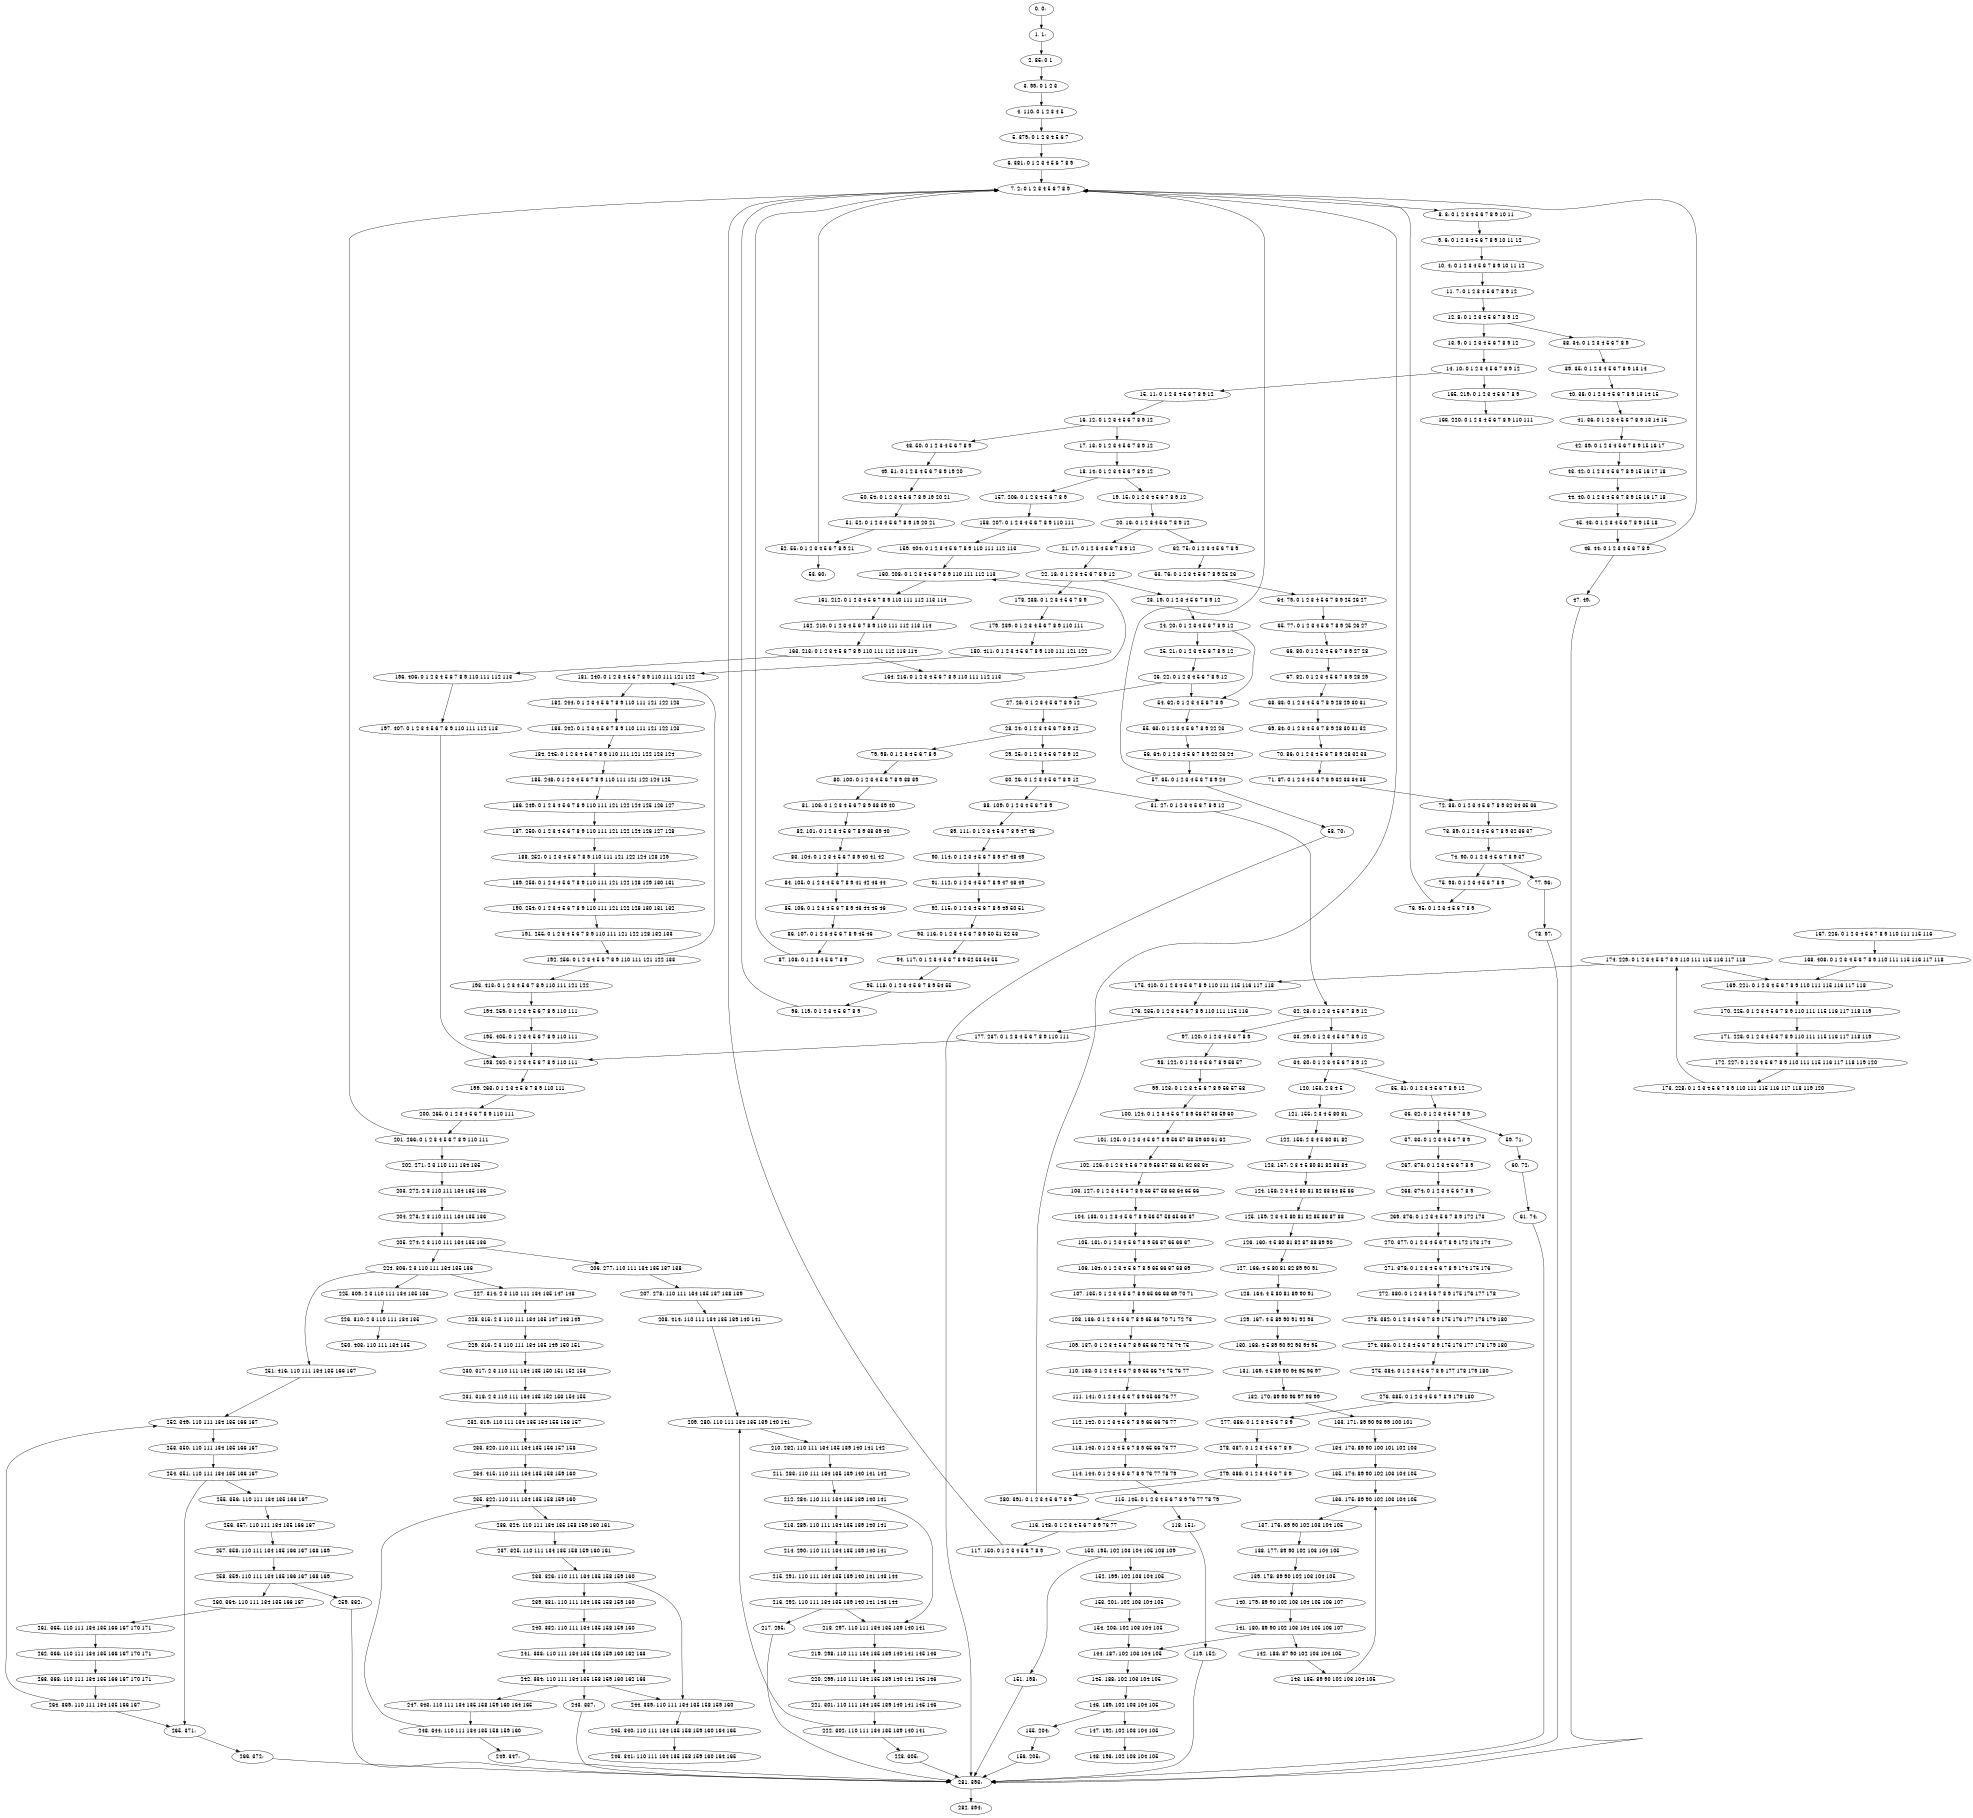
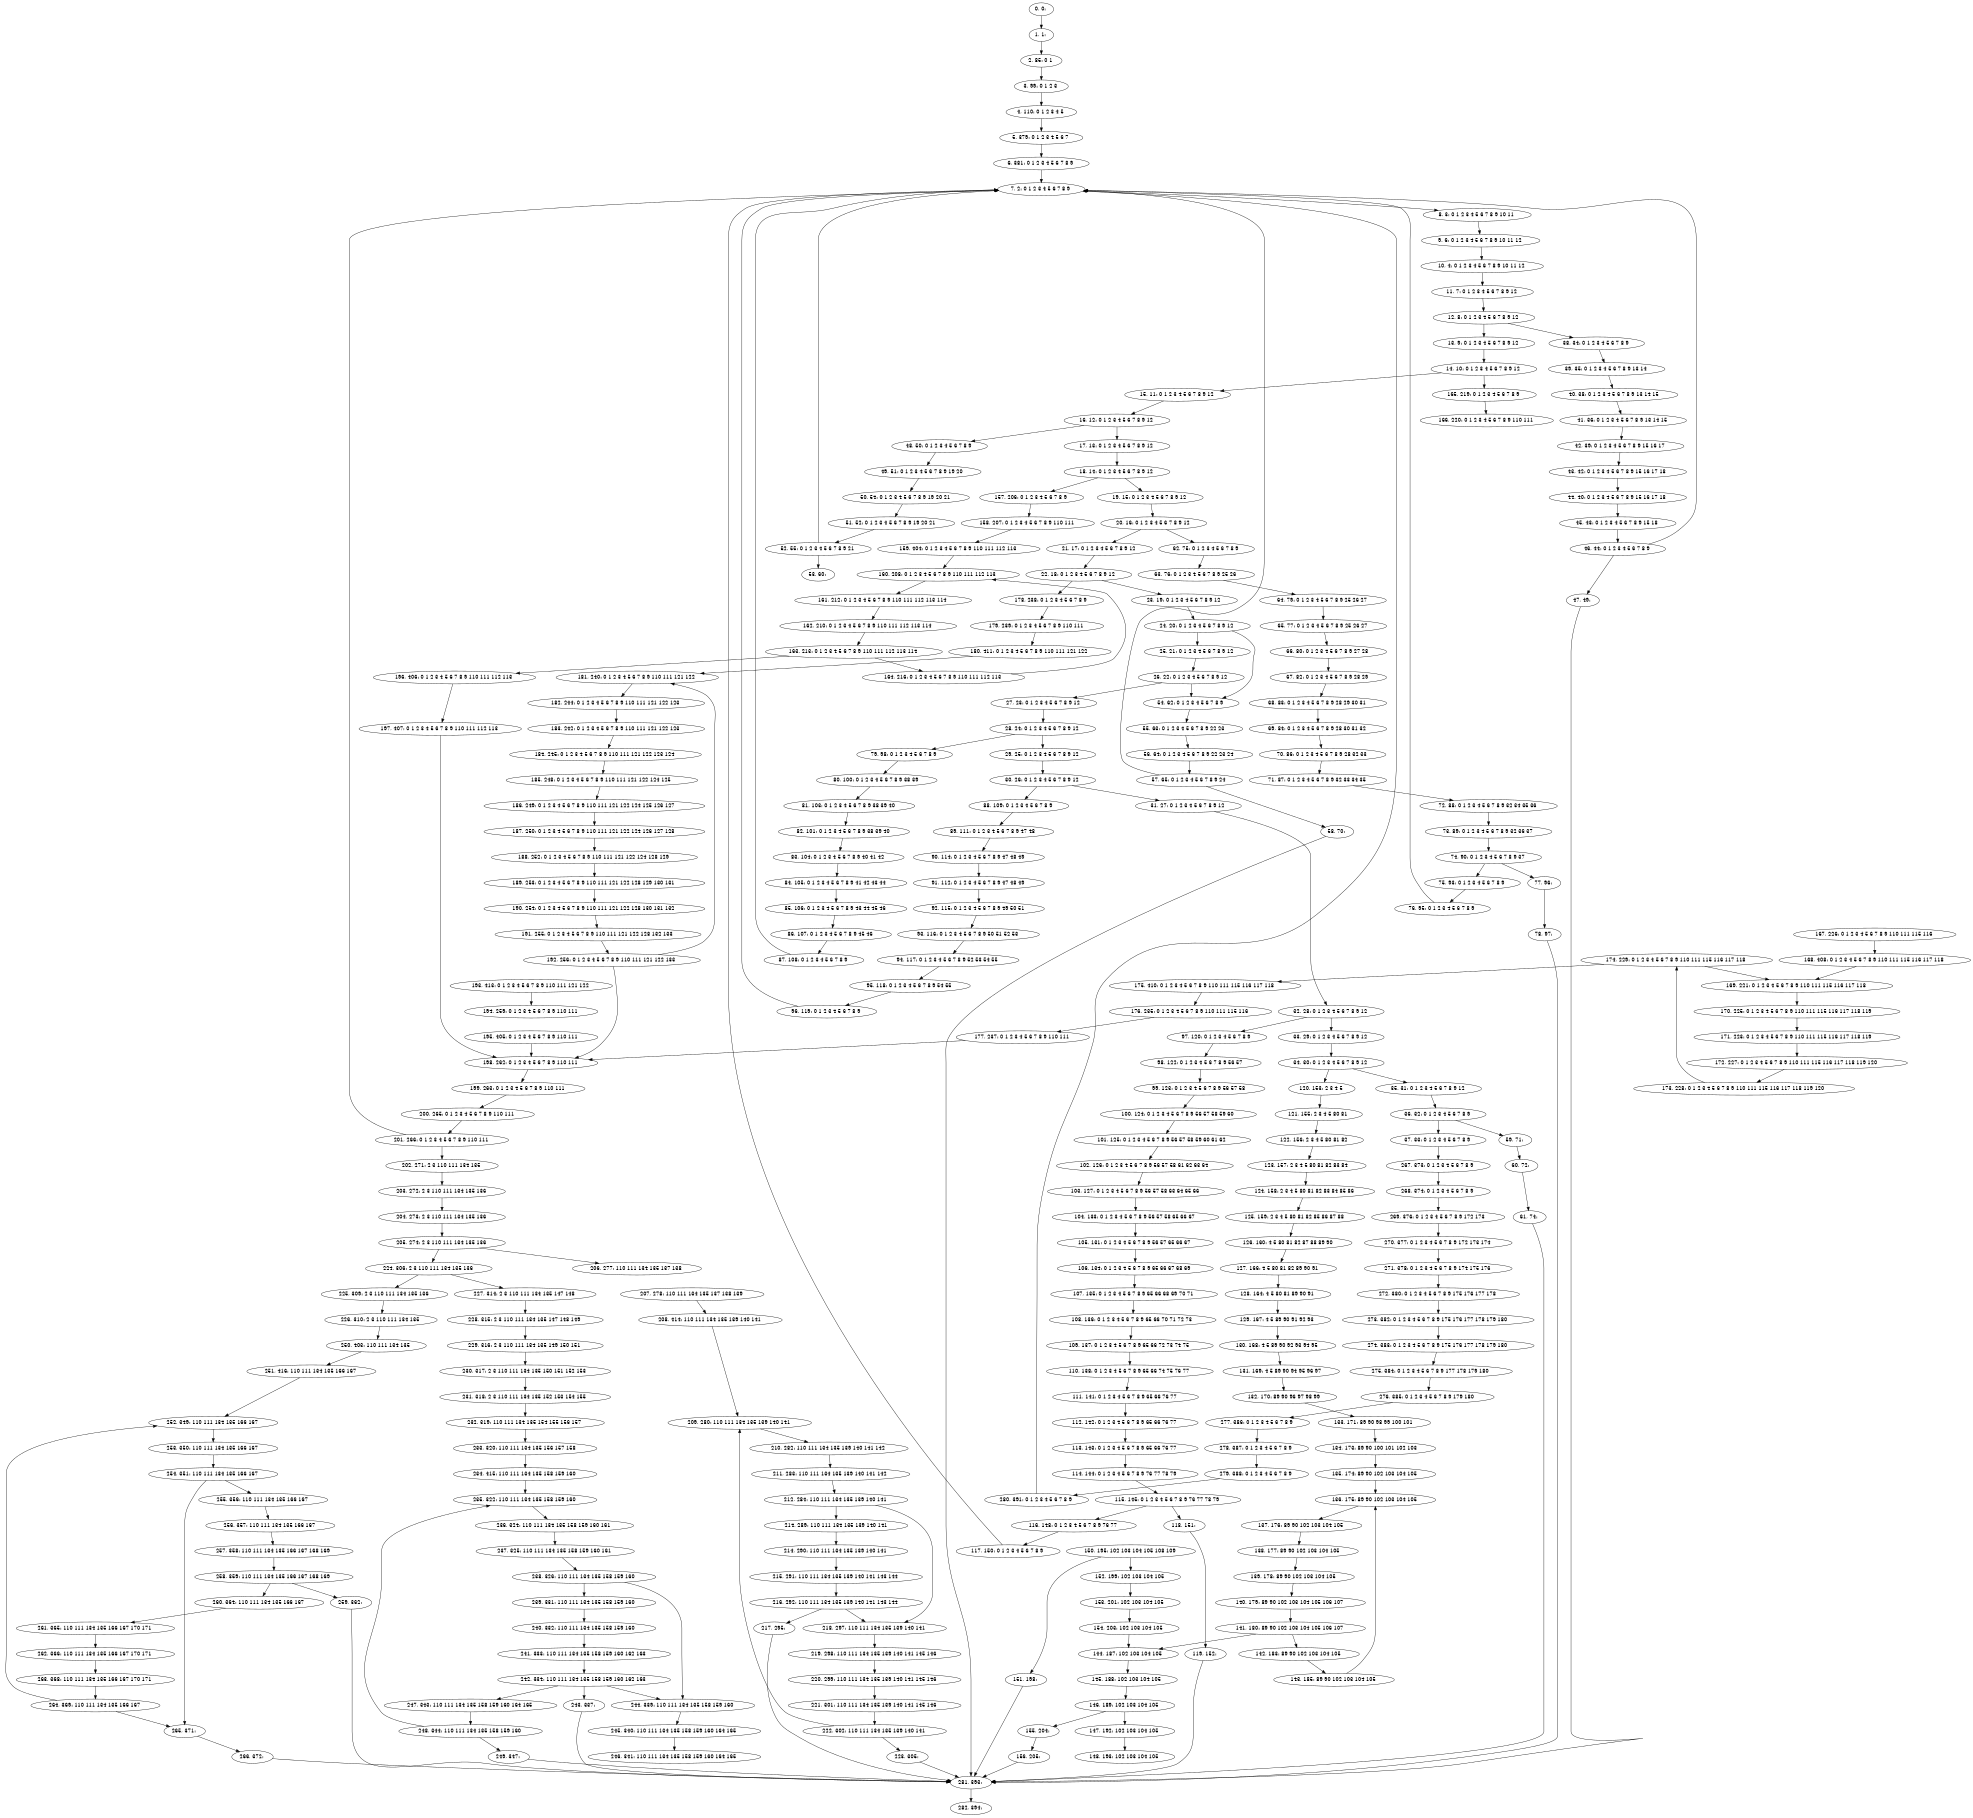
(573, 972) -> (616, 1021)
(531, 1023) -> none
(663, 1281) -> none
(313, 1295) -> (346, 1358)
(836, 1526) -> (836, 1526)
(1299, 1654) -> (1299, 1654)
